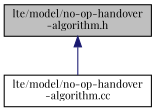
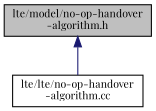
(78, 91) -> (78, 91)
